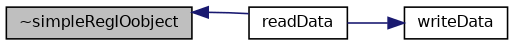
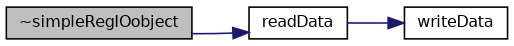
(229, 13) -> (213, 34)
